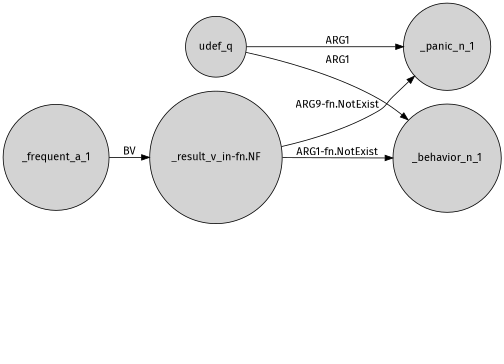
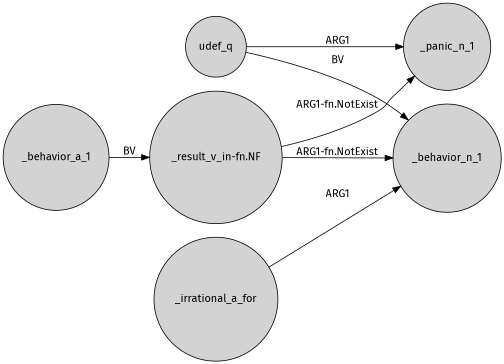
(338, 60) -> (338, 60)
(338, 105) -> (338, 105)
(56, 157) -> (56, 157)
none -> (216, 299)
